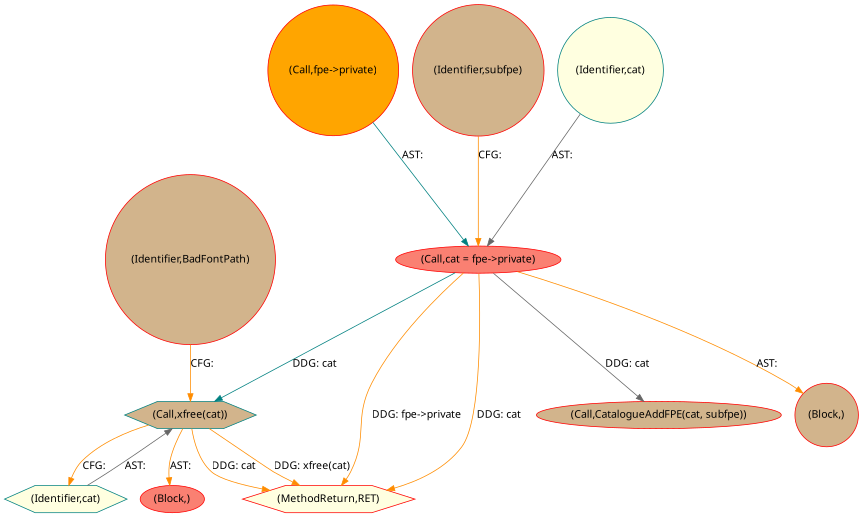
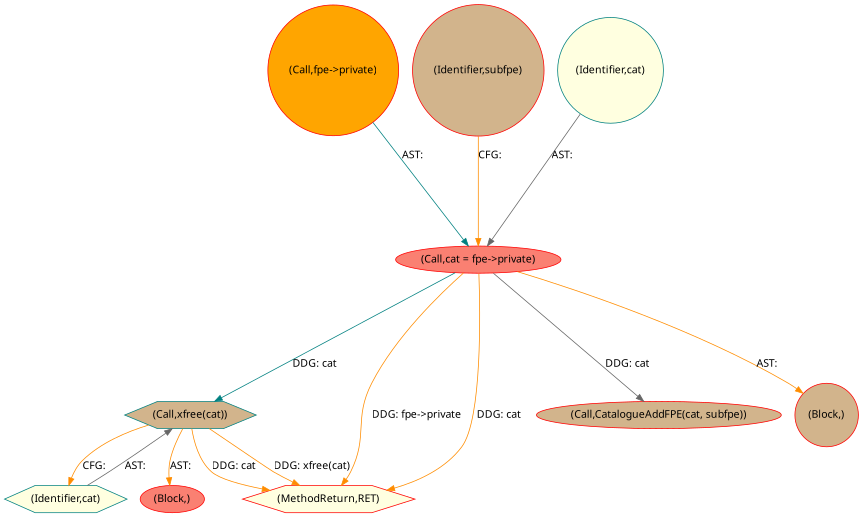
(190, 260) -> none
